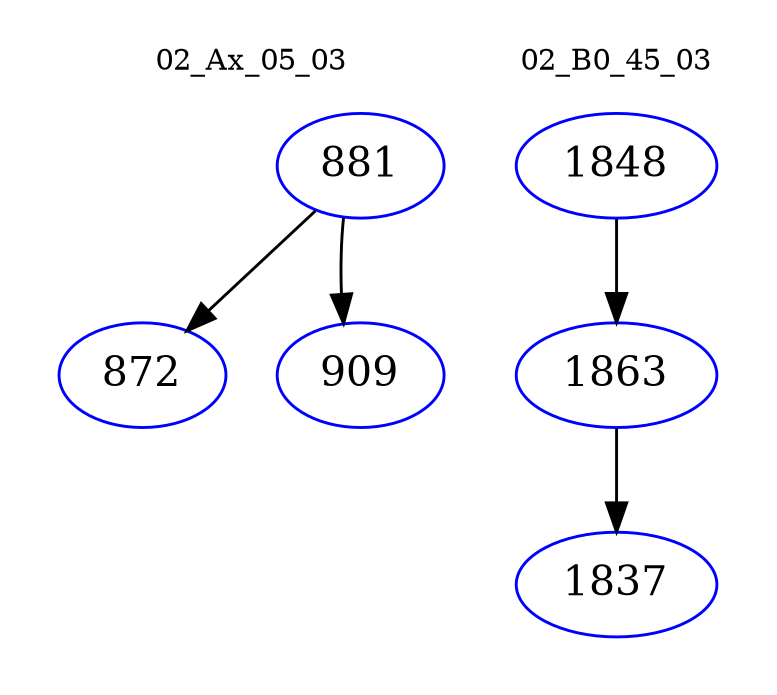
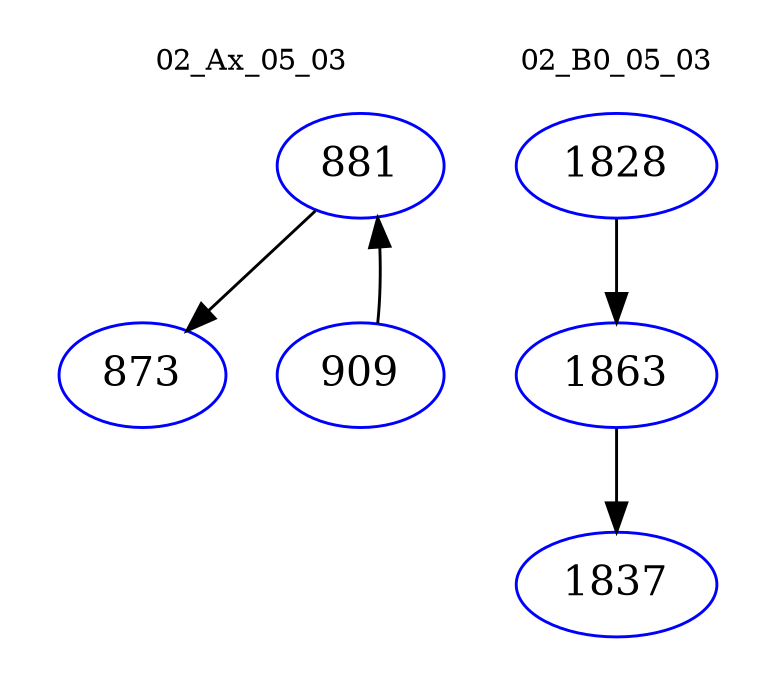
(617, 63) -> (617, 63)
(617, 166) -> (617, 166)
(341, 256) -> (380, 286)
(143, 375) -> (143, 375)
